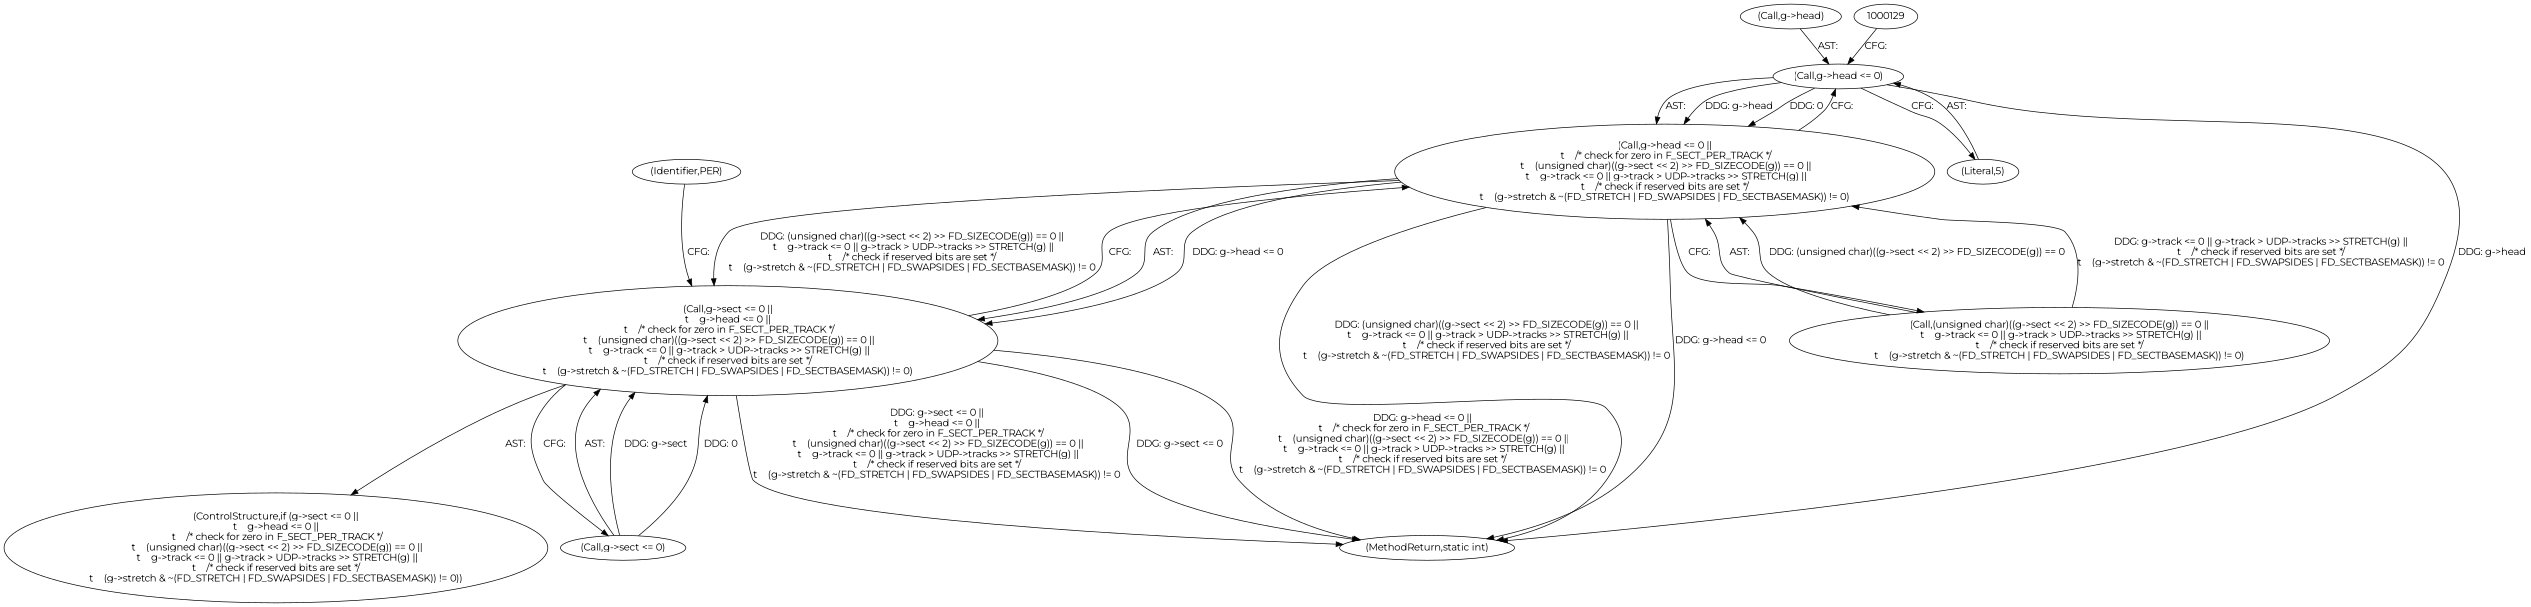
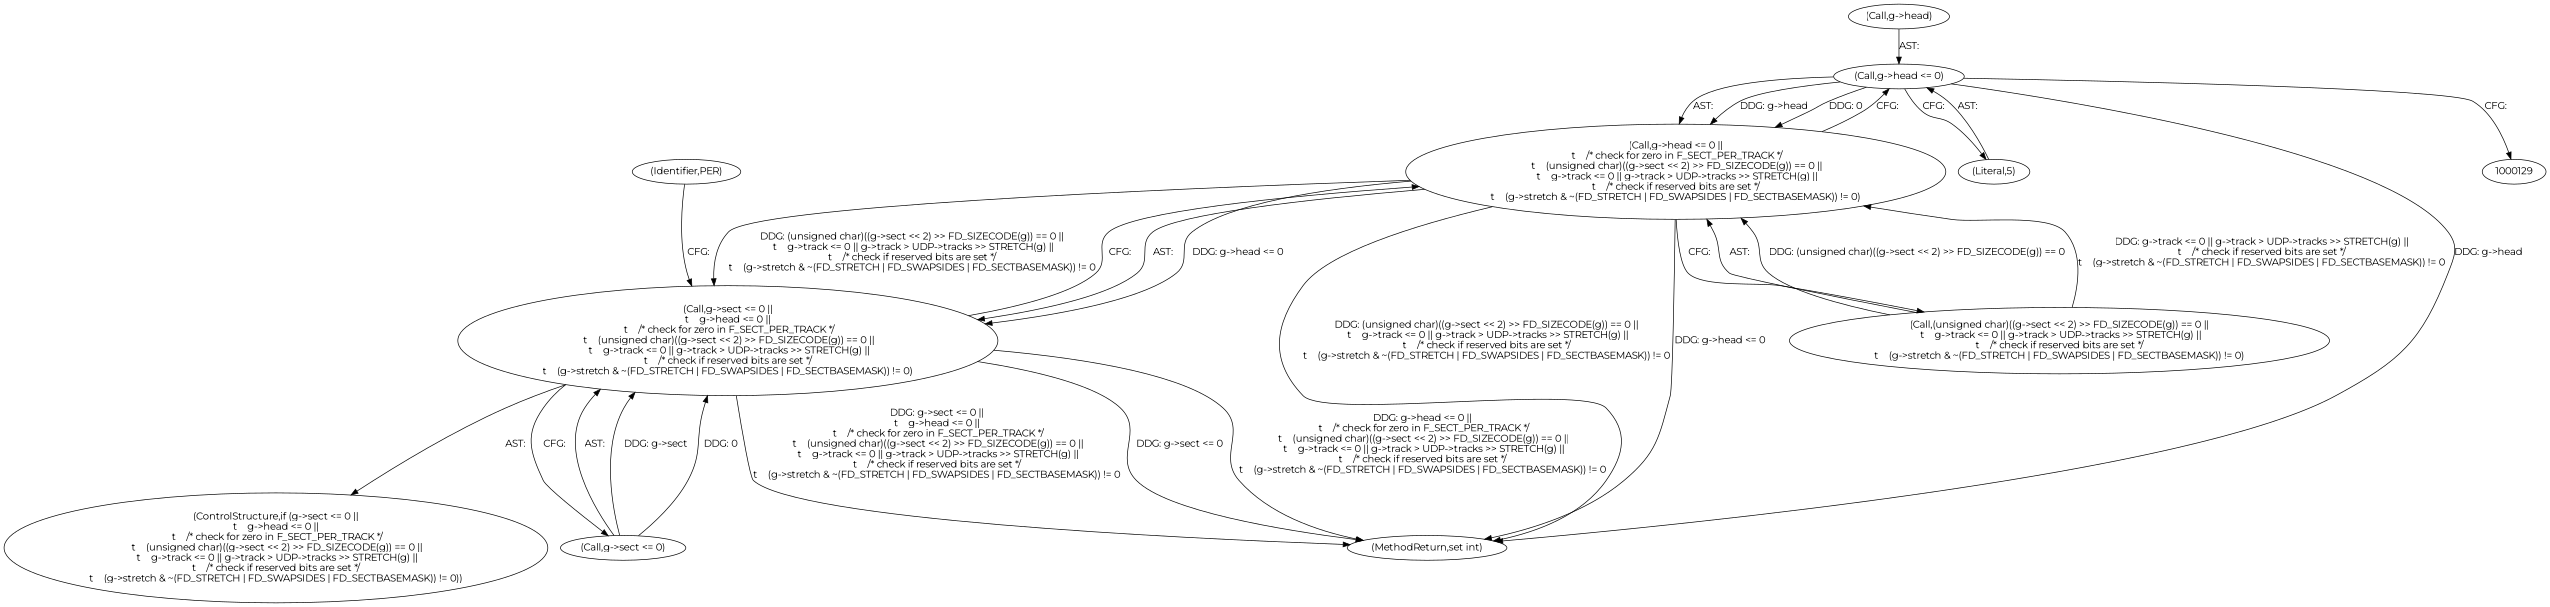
(1864, 44) -> (2251, 85)
(1427, 548) -> (1427, 548)
